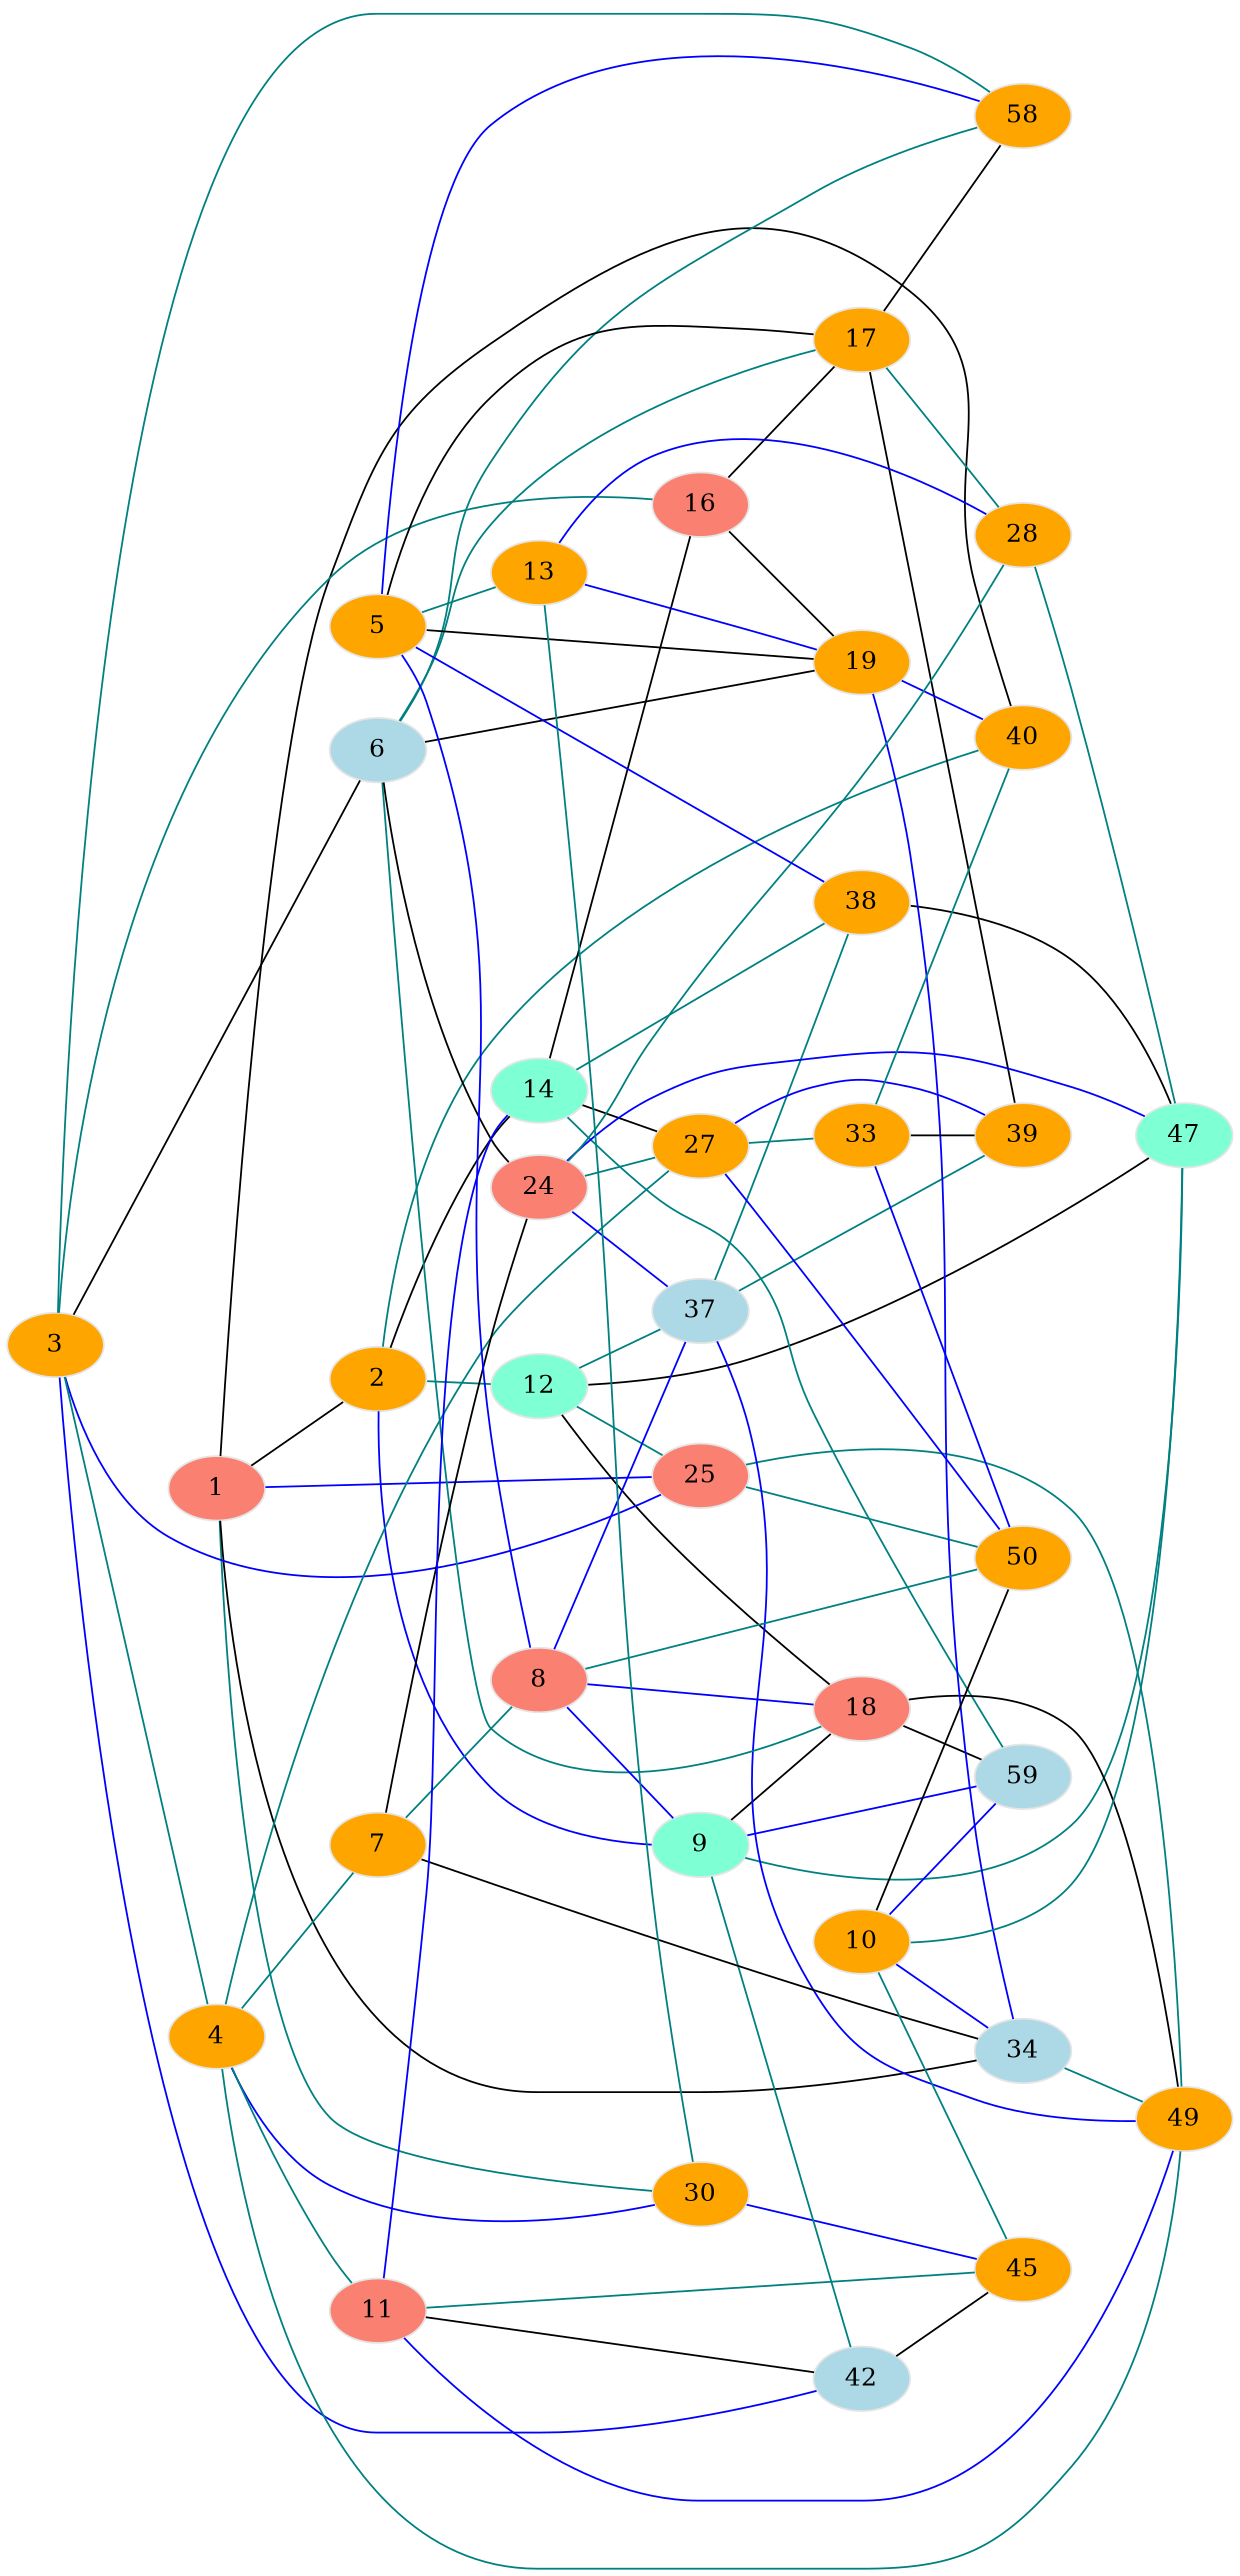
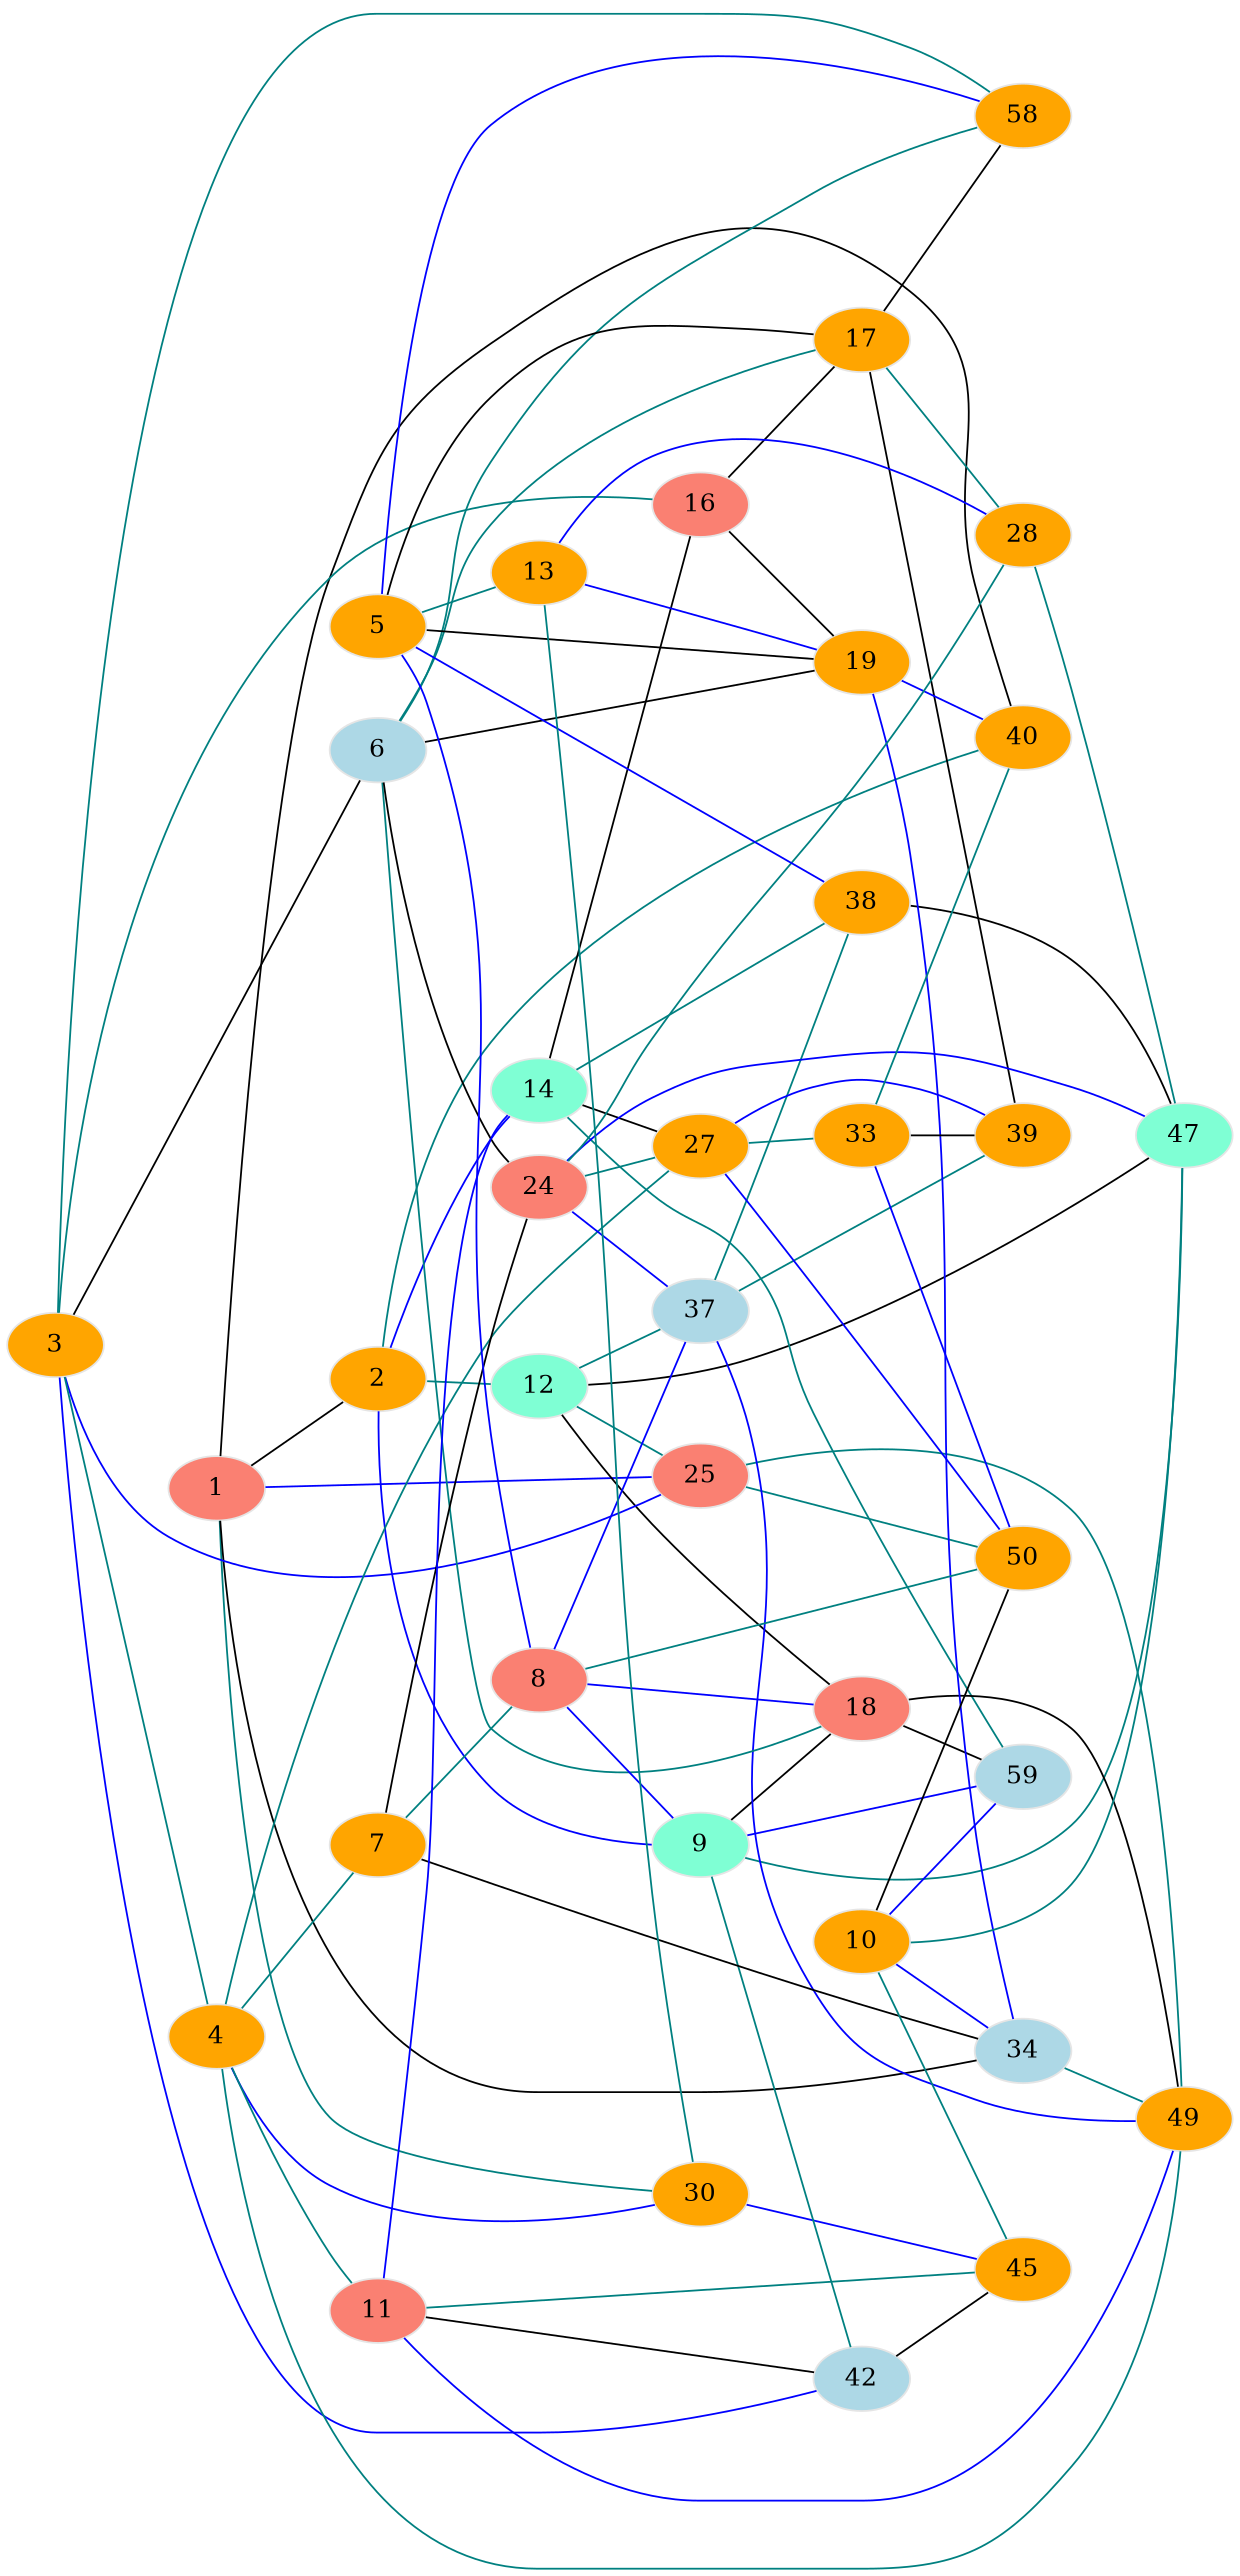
(441, 1227) -> (441, 1227)
